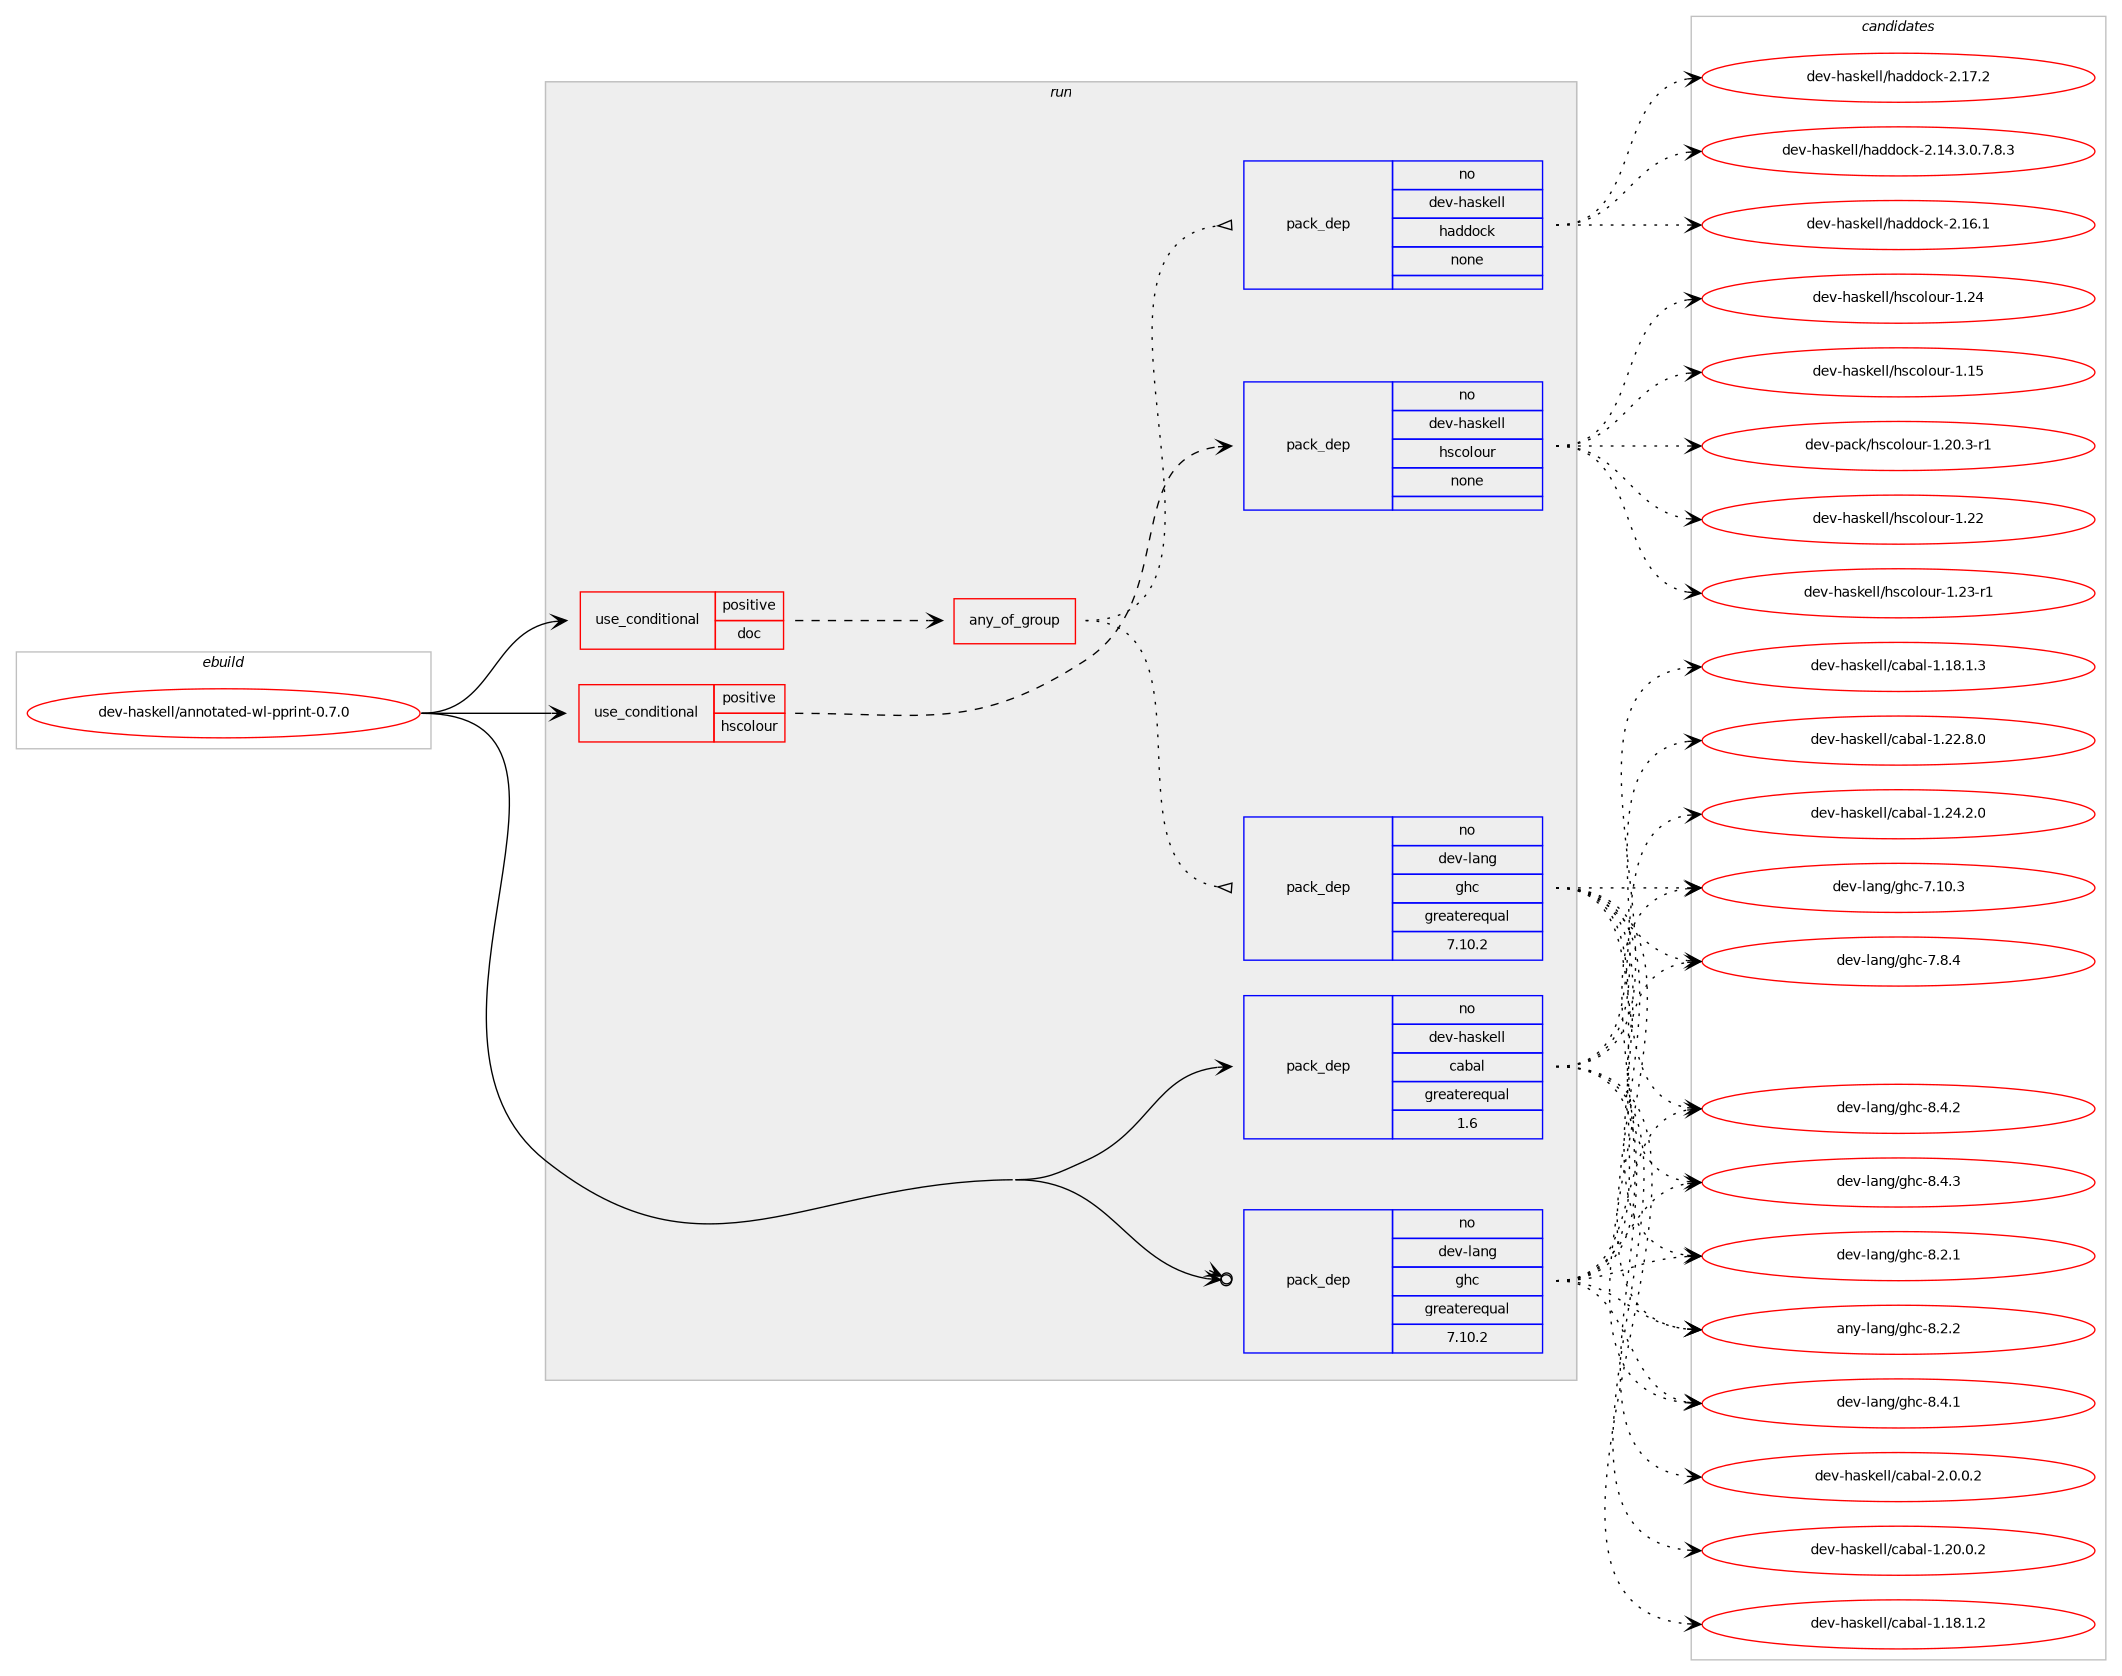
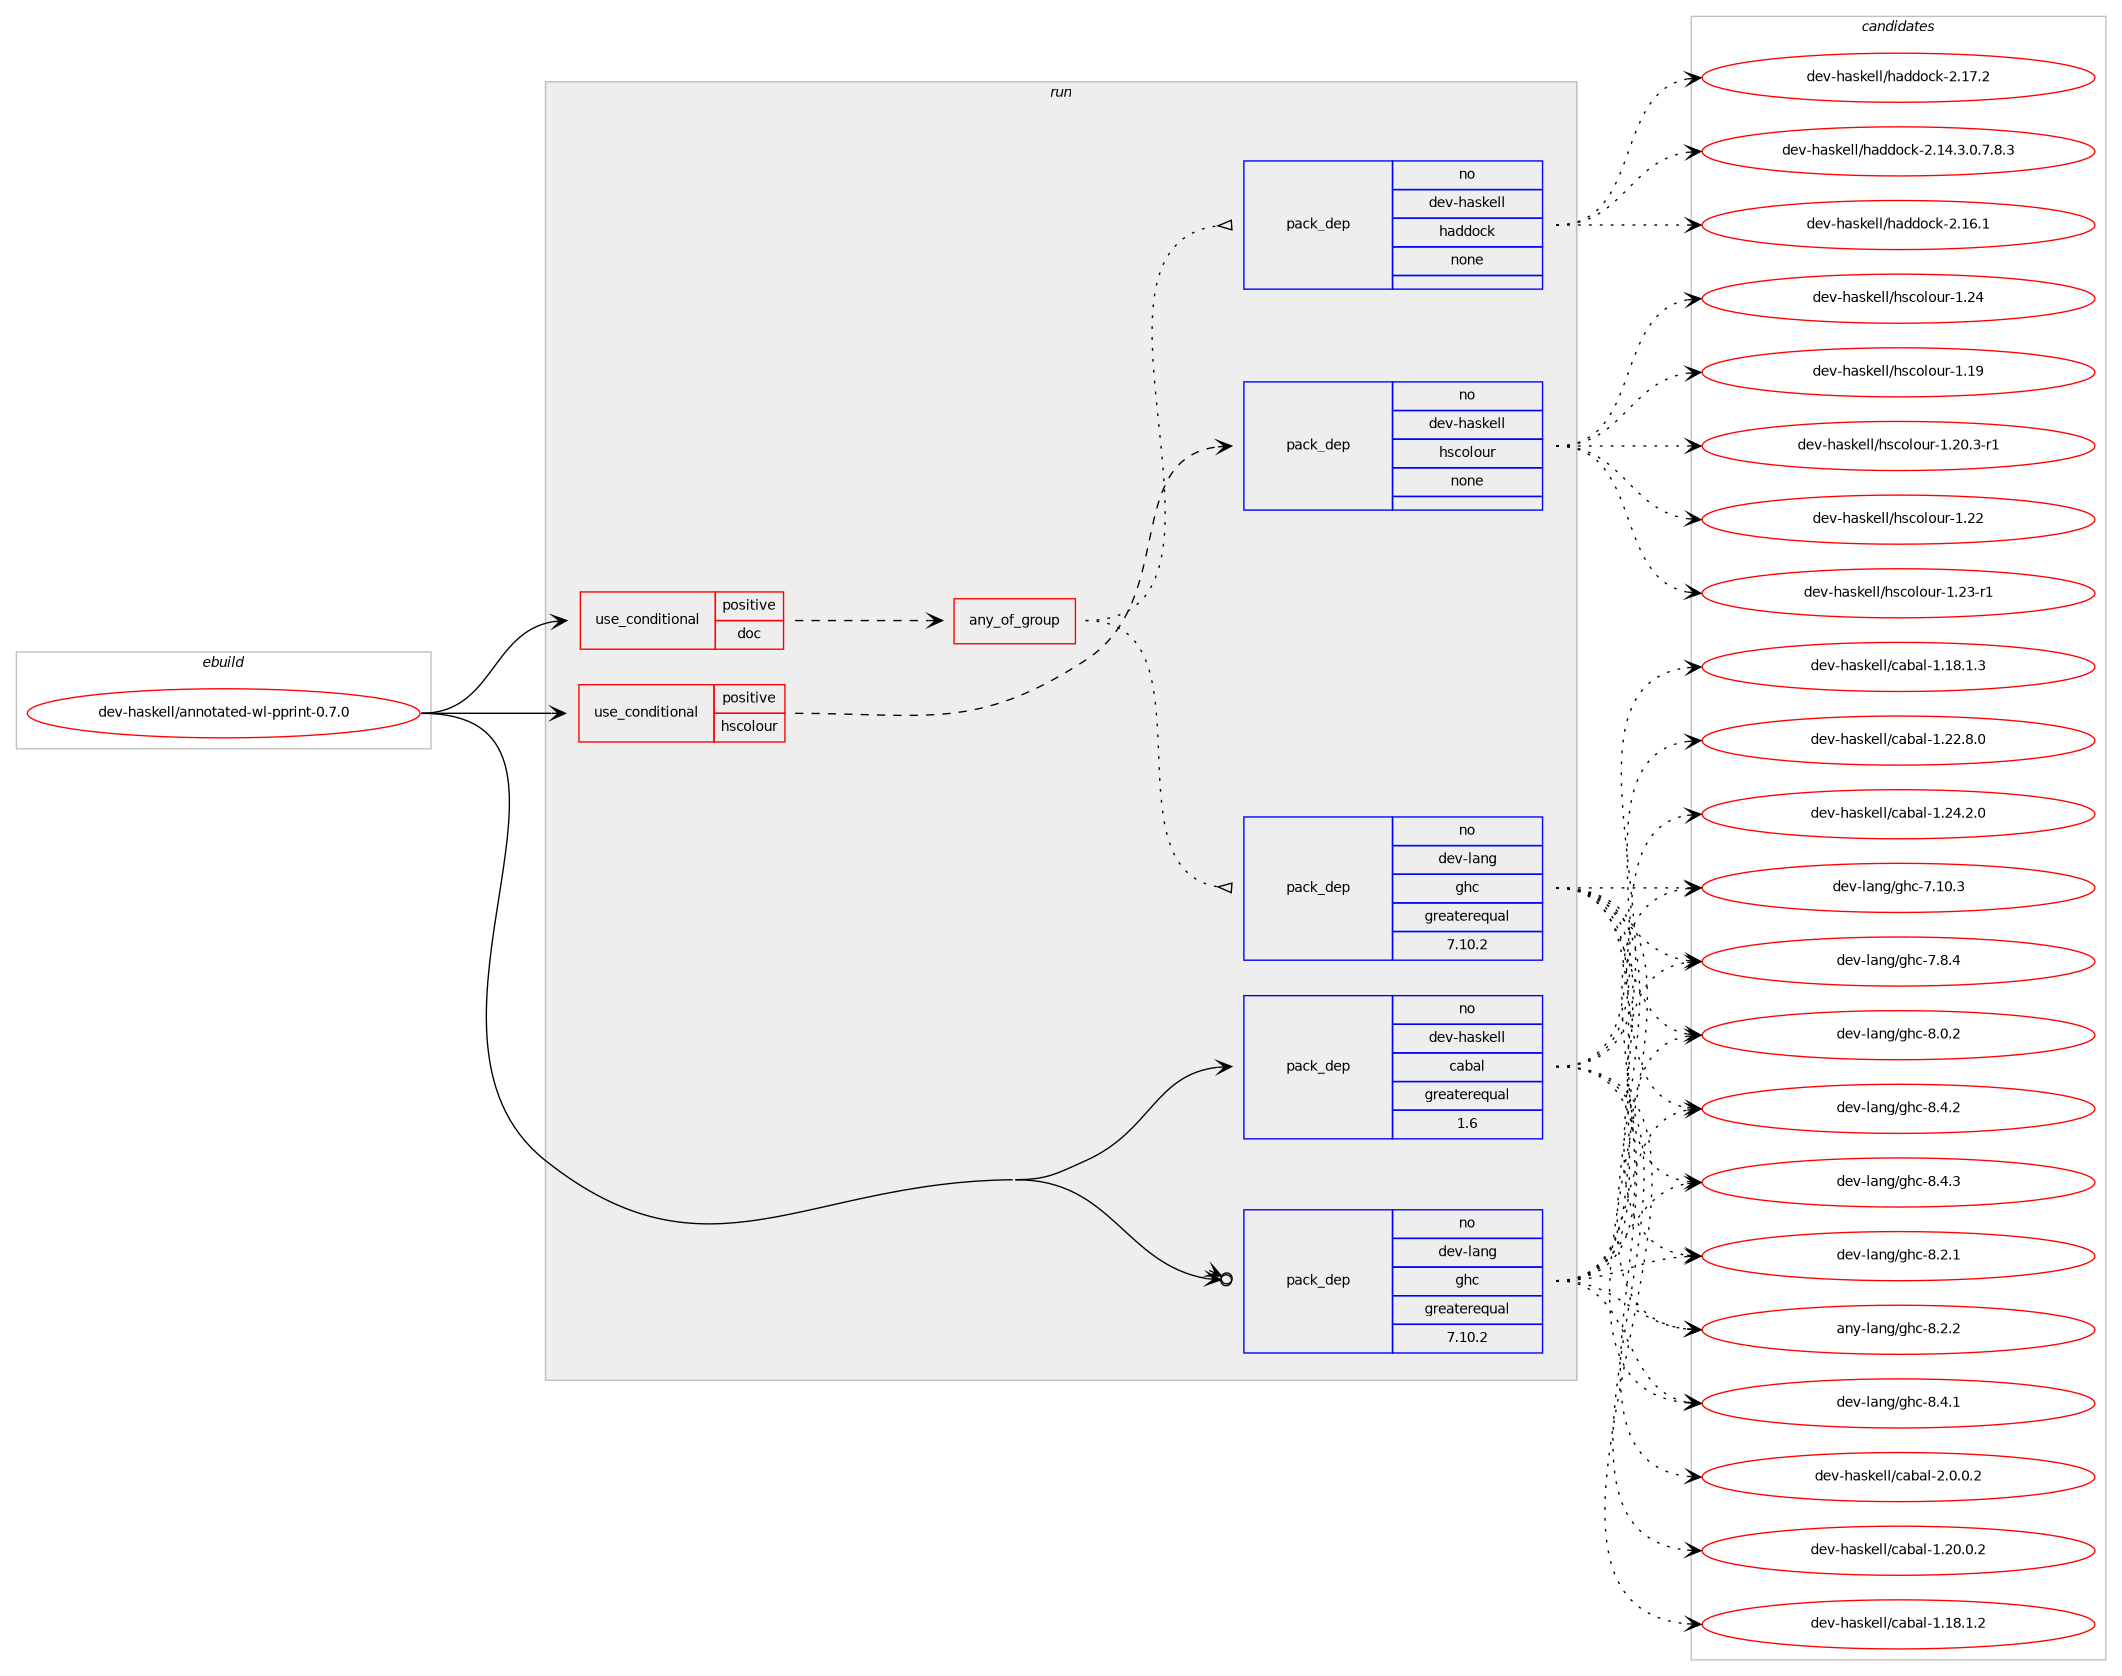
(1899, 372) -> (1899, 372)
(1899, 446) -> (1899, 446)
none -> (1899, 1035)
